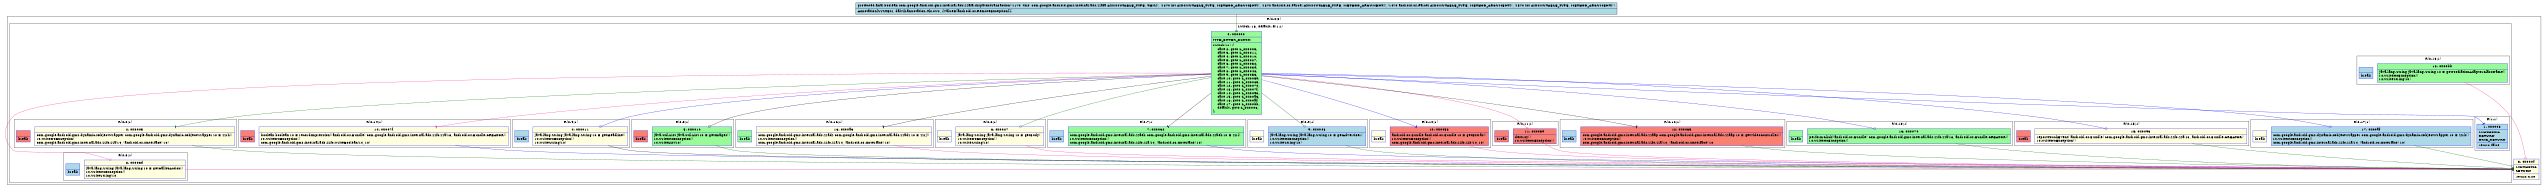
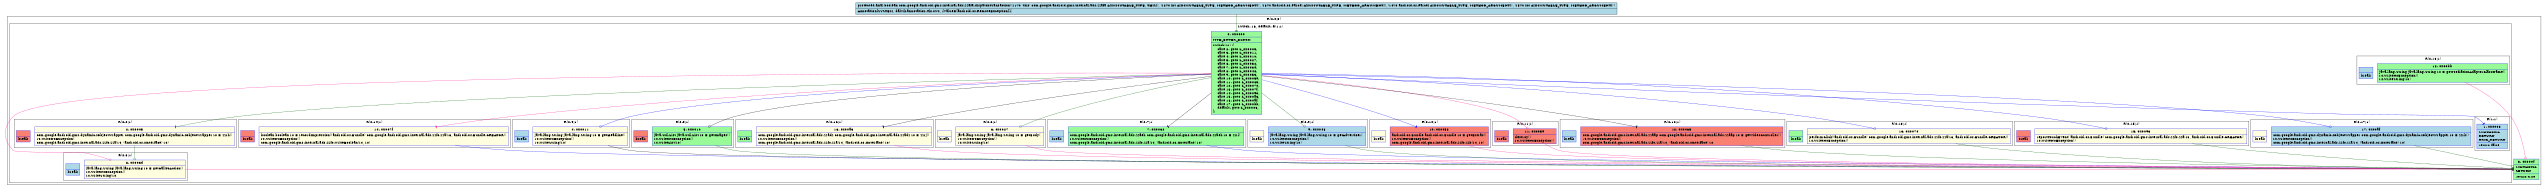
(1909, 136) -> (1909, 136)
(1352, 166) -> (135, 151)
(2526, 169) -> (2526, 169)
